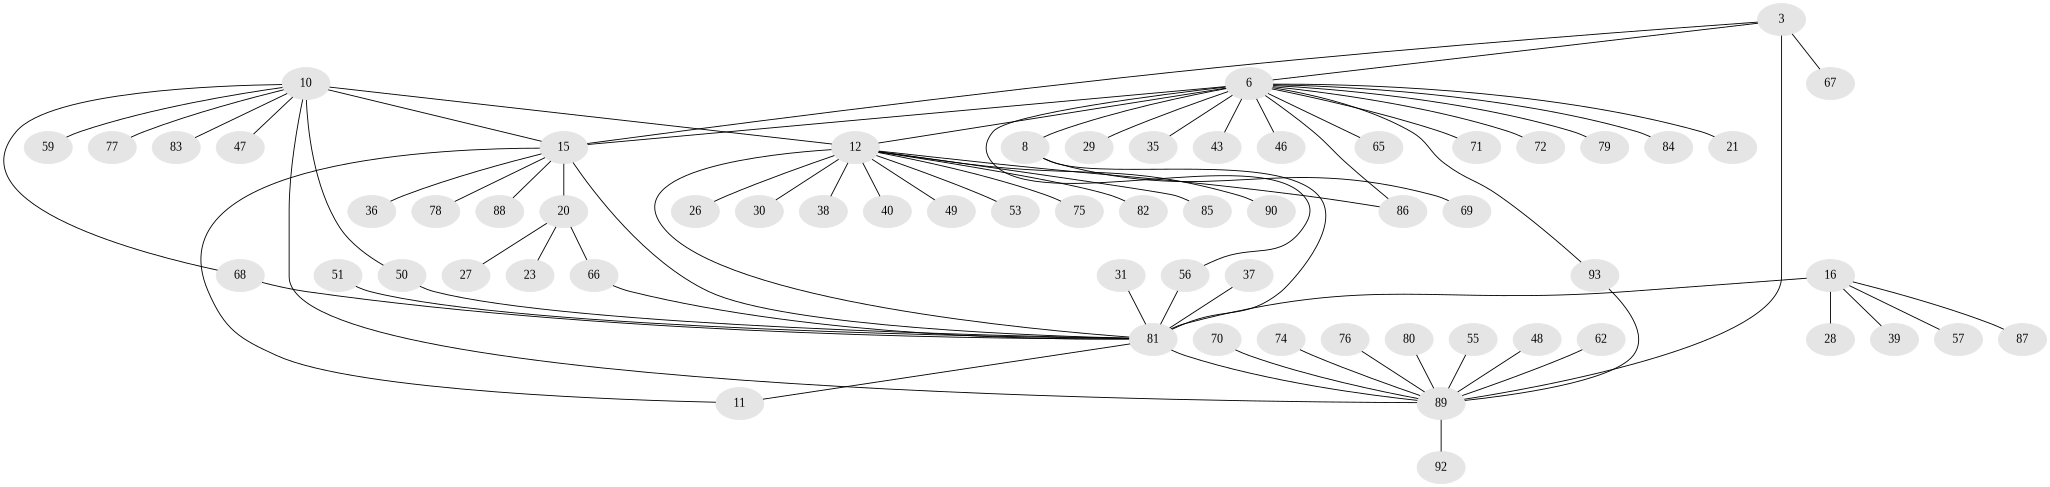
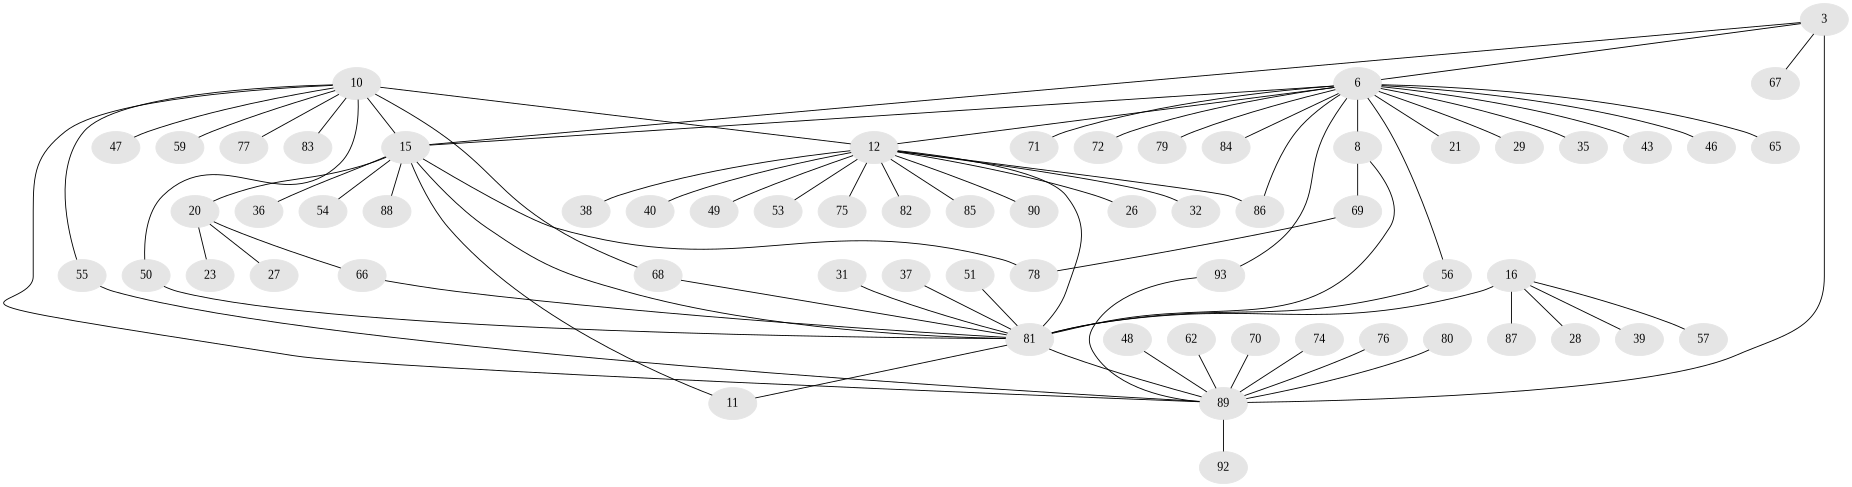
none -> (94, 124)
none -> (323, 212)
(759, 212) -> (1196, 212)
none -> (1197, 246)
